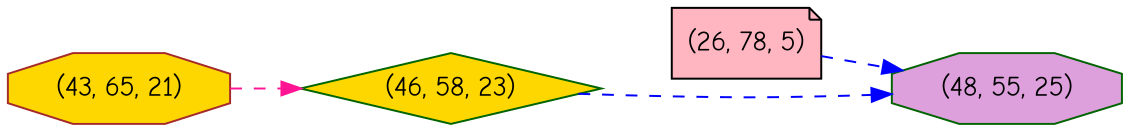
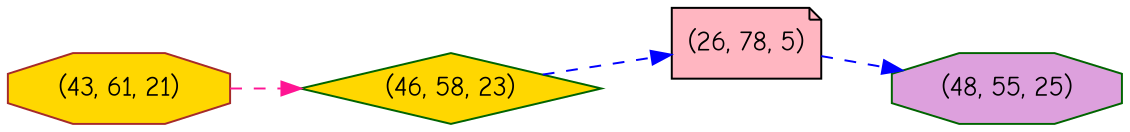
(119, 88) -> (119, 88)
(725, 97) -> (597, 66)
